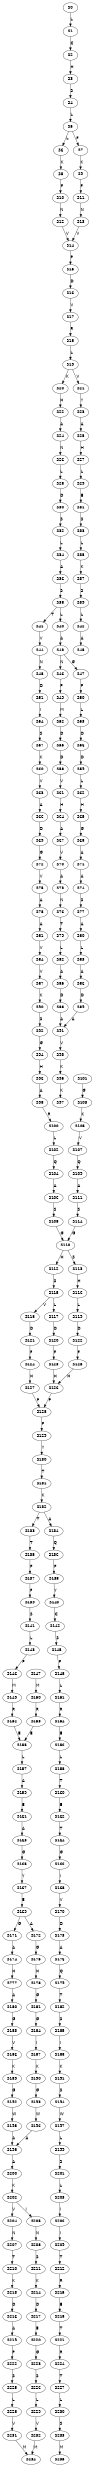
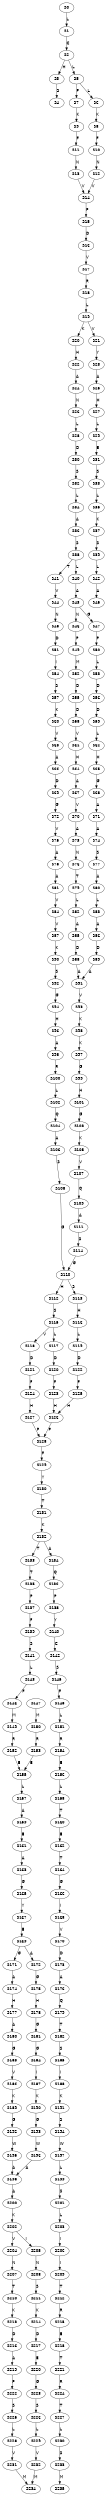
(70, 113) -> (71, 66)
none -> (79, 1079)
(12, 1983) -> (12, 2013)
